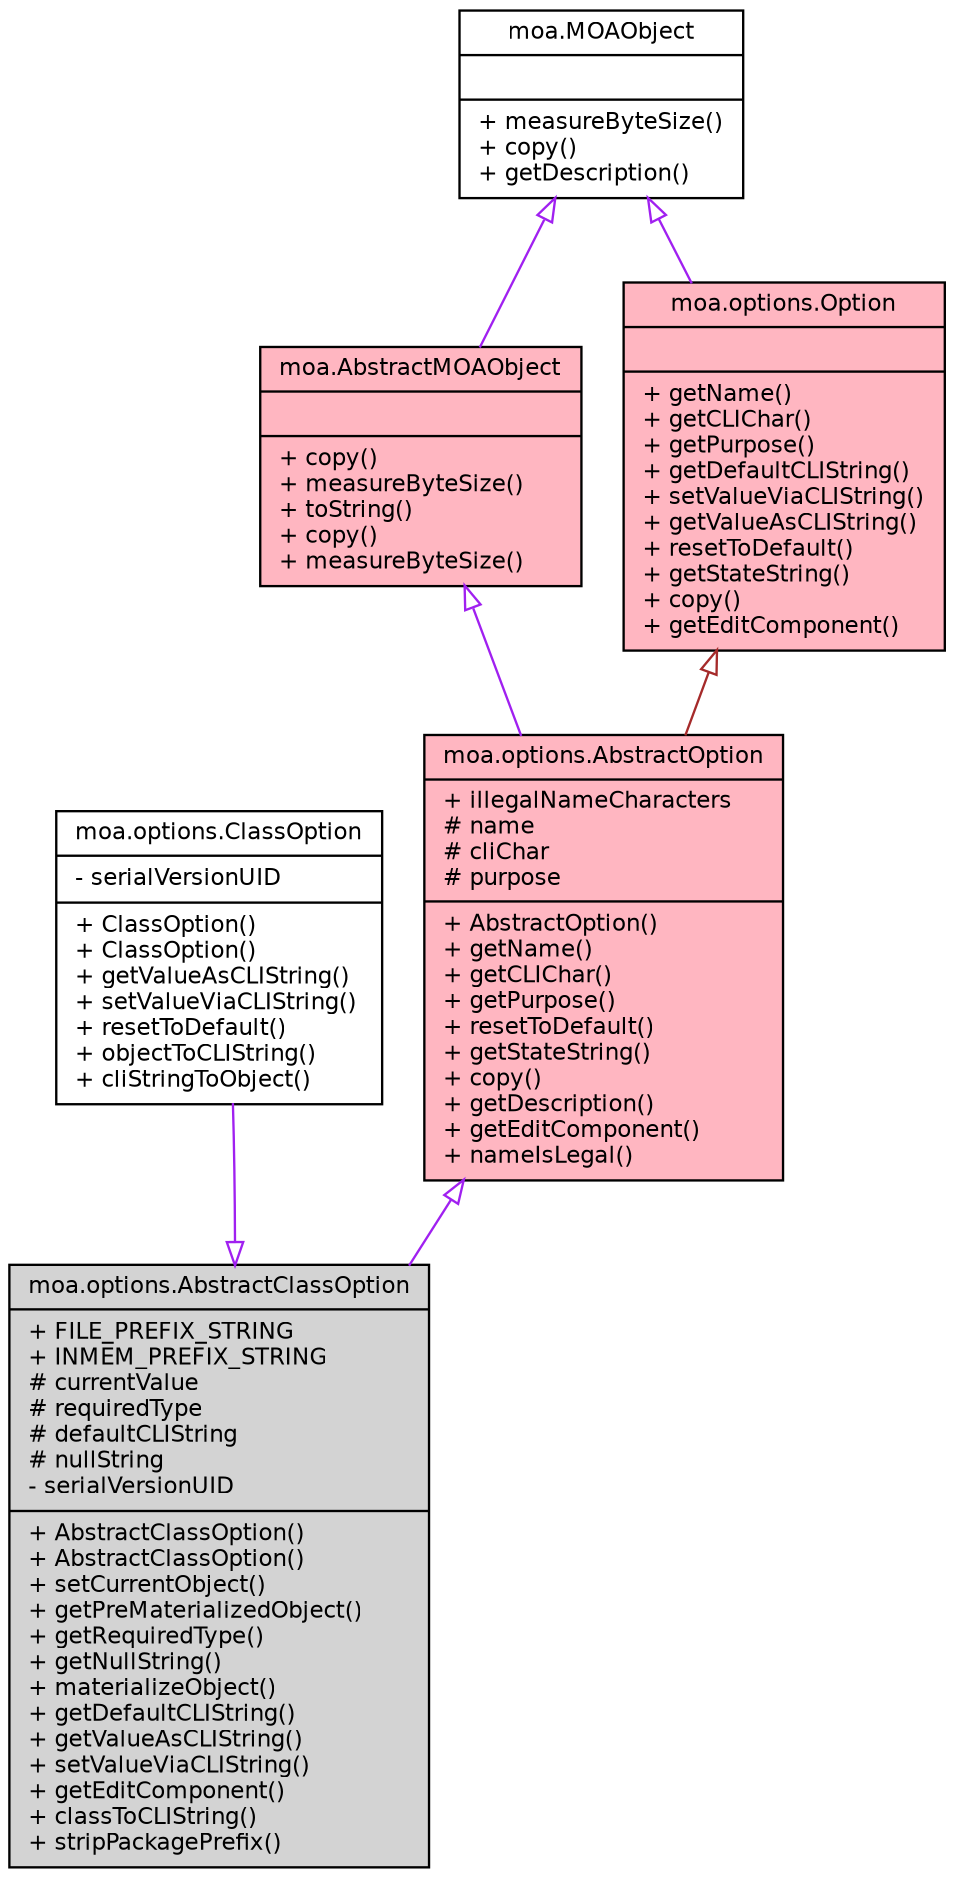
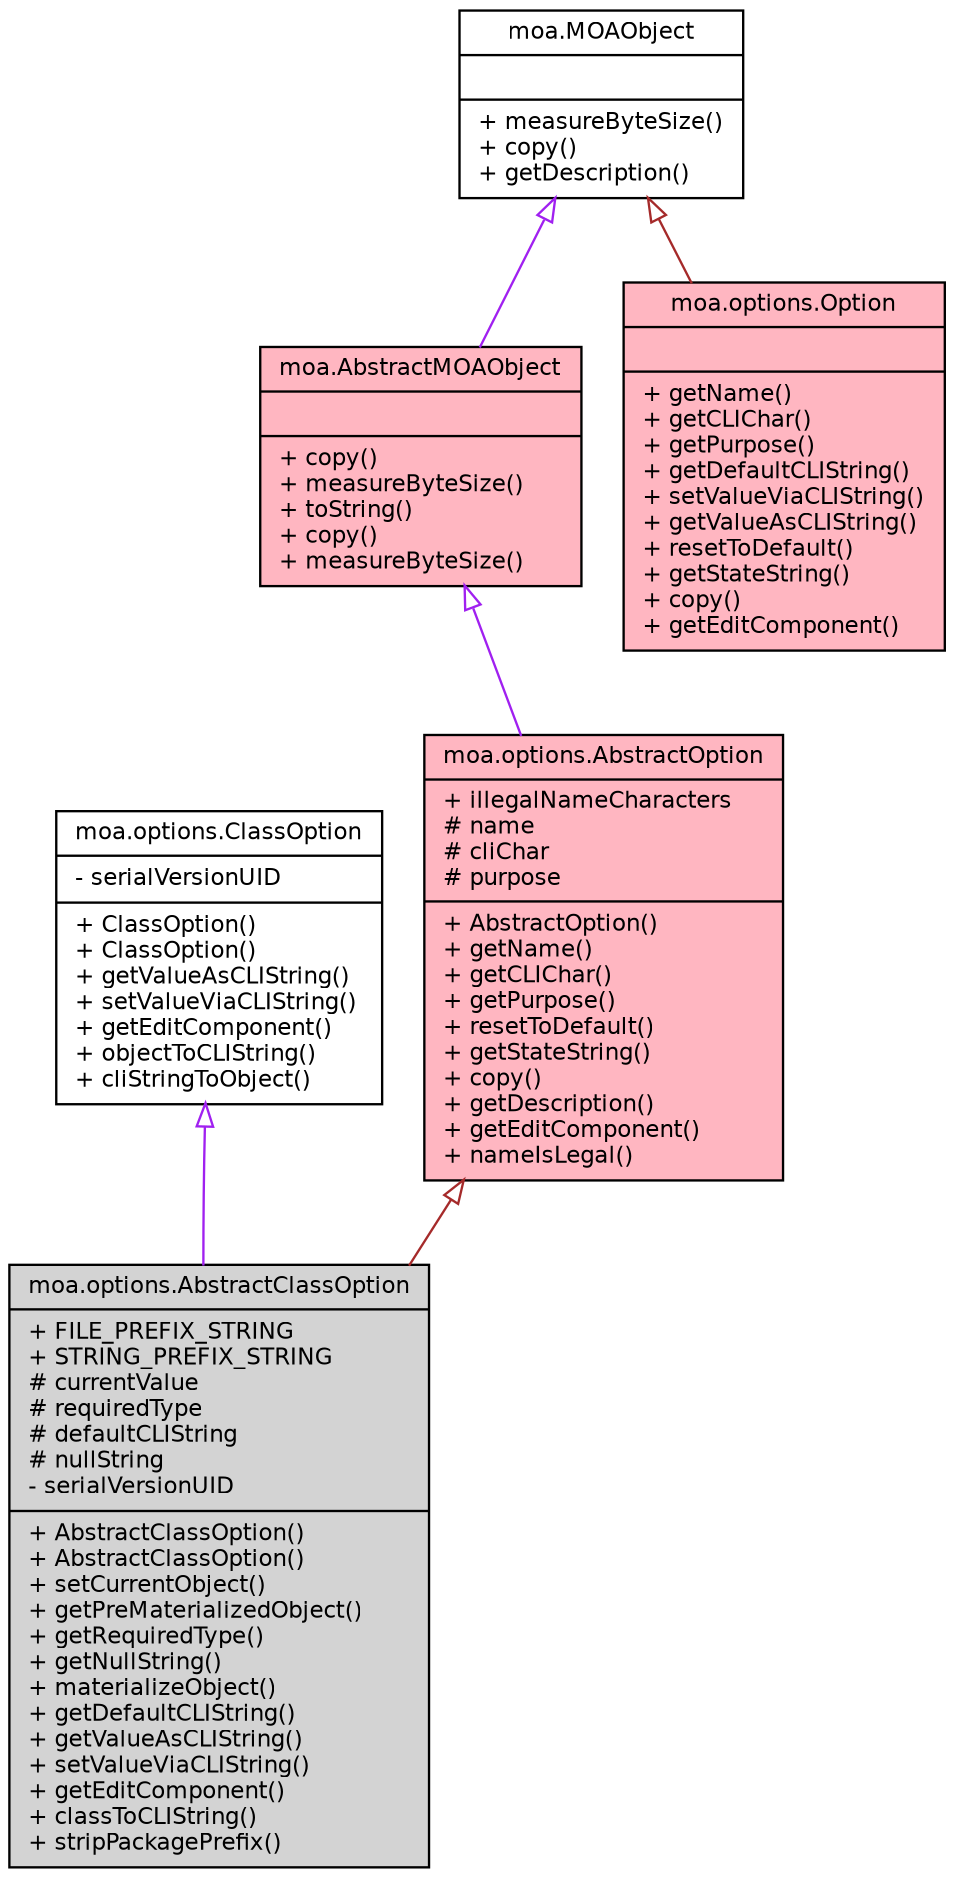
(675, 251) -> (675, 251)
(697, 704) -> none
(182, 1028) -> (204, 1028)
(234, 1172) -> (204, 1196)
(430, 1233) -> (430, 1233)
(178, 1357) -> (181, 1357)
